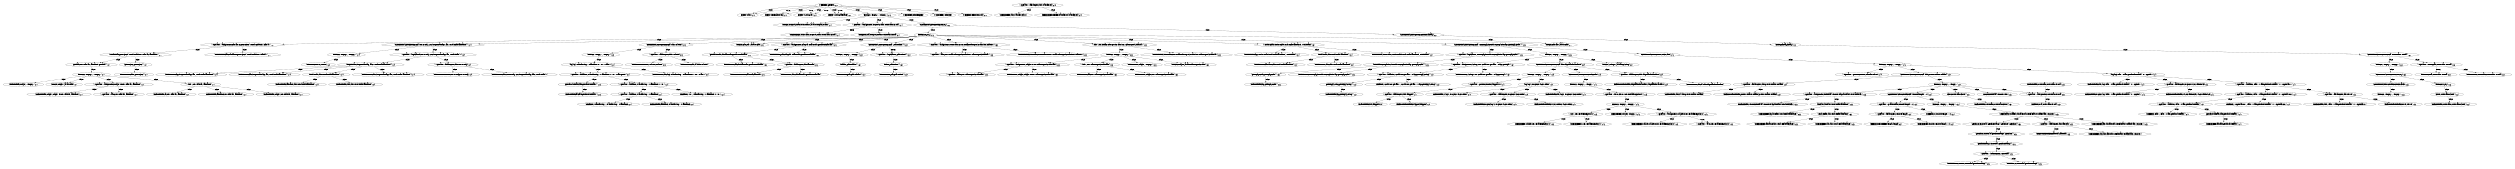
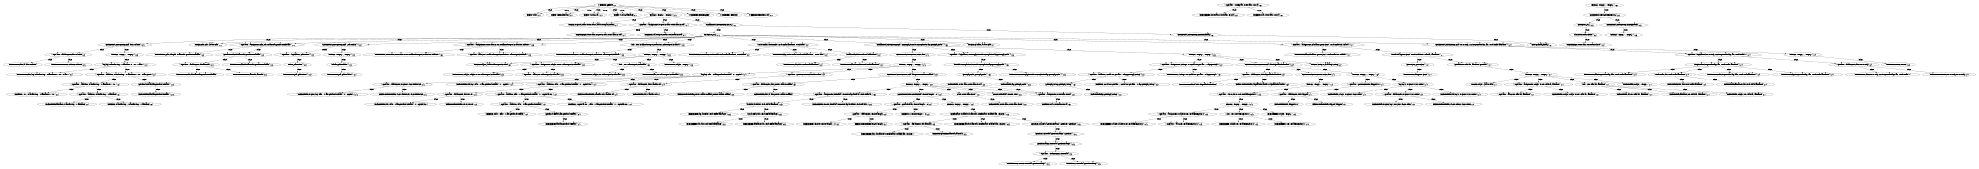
(2389, 55) -> none
none -> (726, 80)
(1703, 119) -> (1185, 119)
